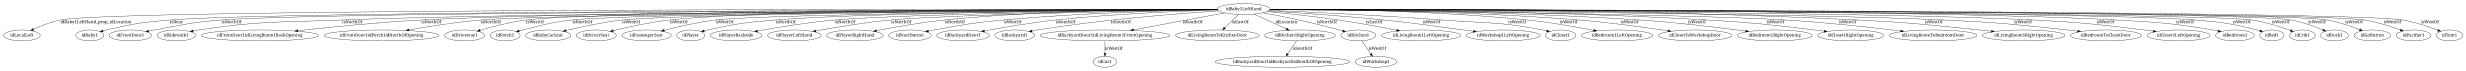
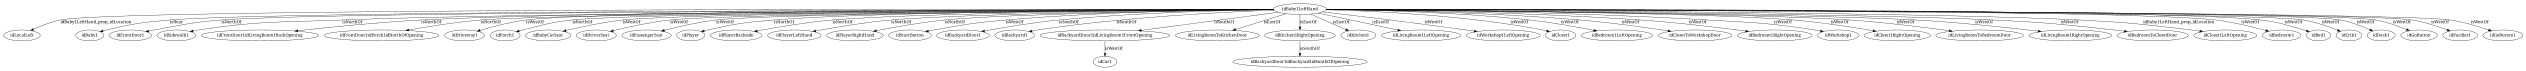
(1286, 22) -> (1308, 22)
(1327, 22) -> (1341, 22)
(2105, 22) -> (2179, 22)
(2450, 35) -> (2503, 35)
(1366, 47) -> (1598, 15)
